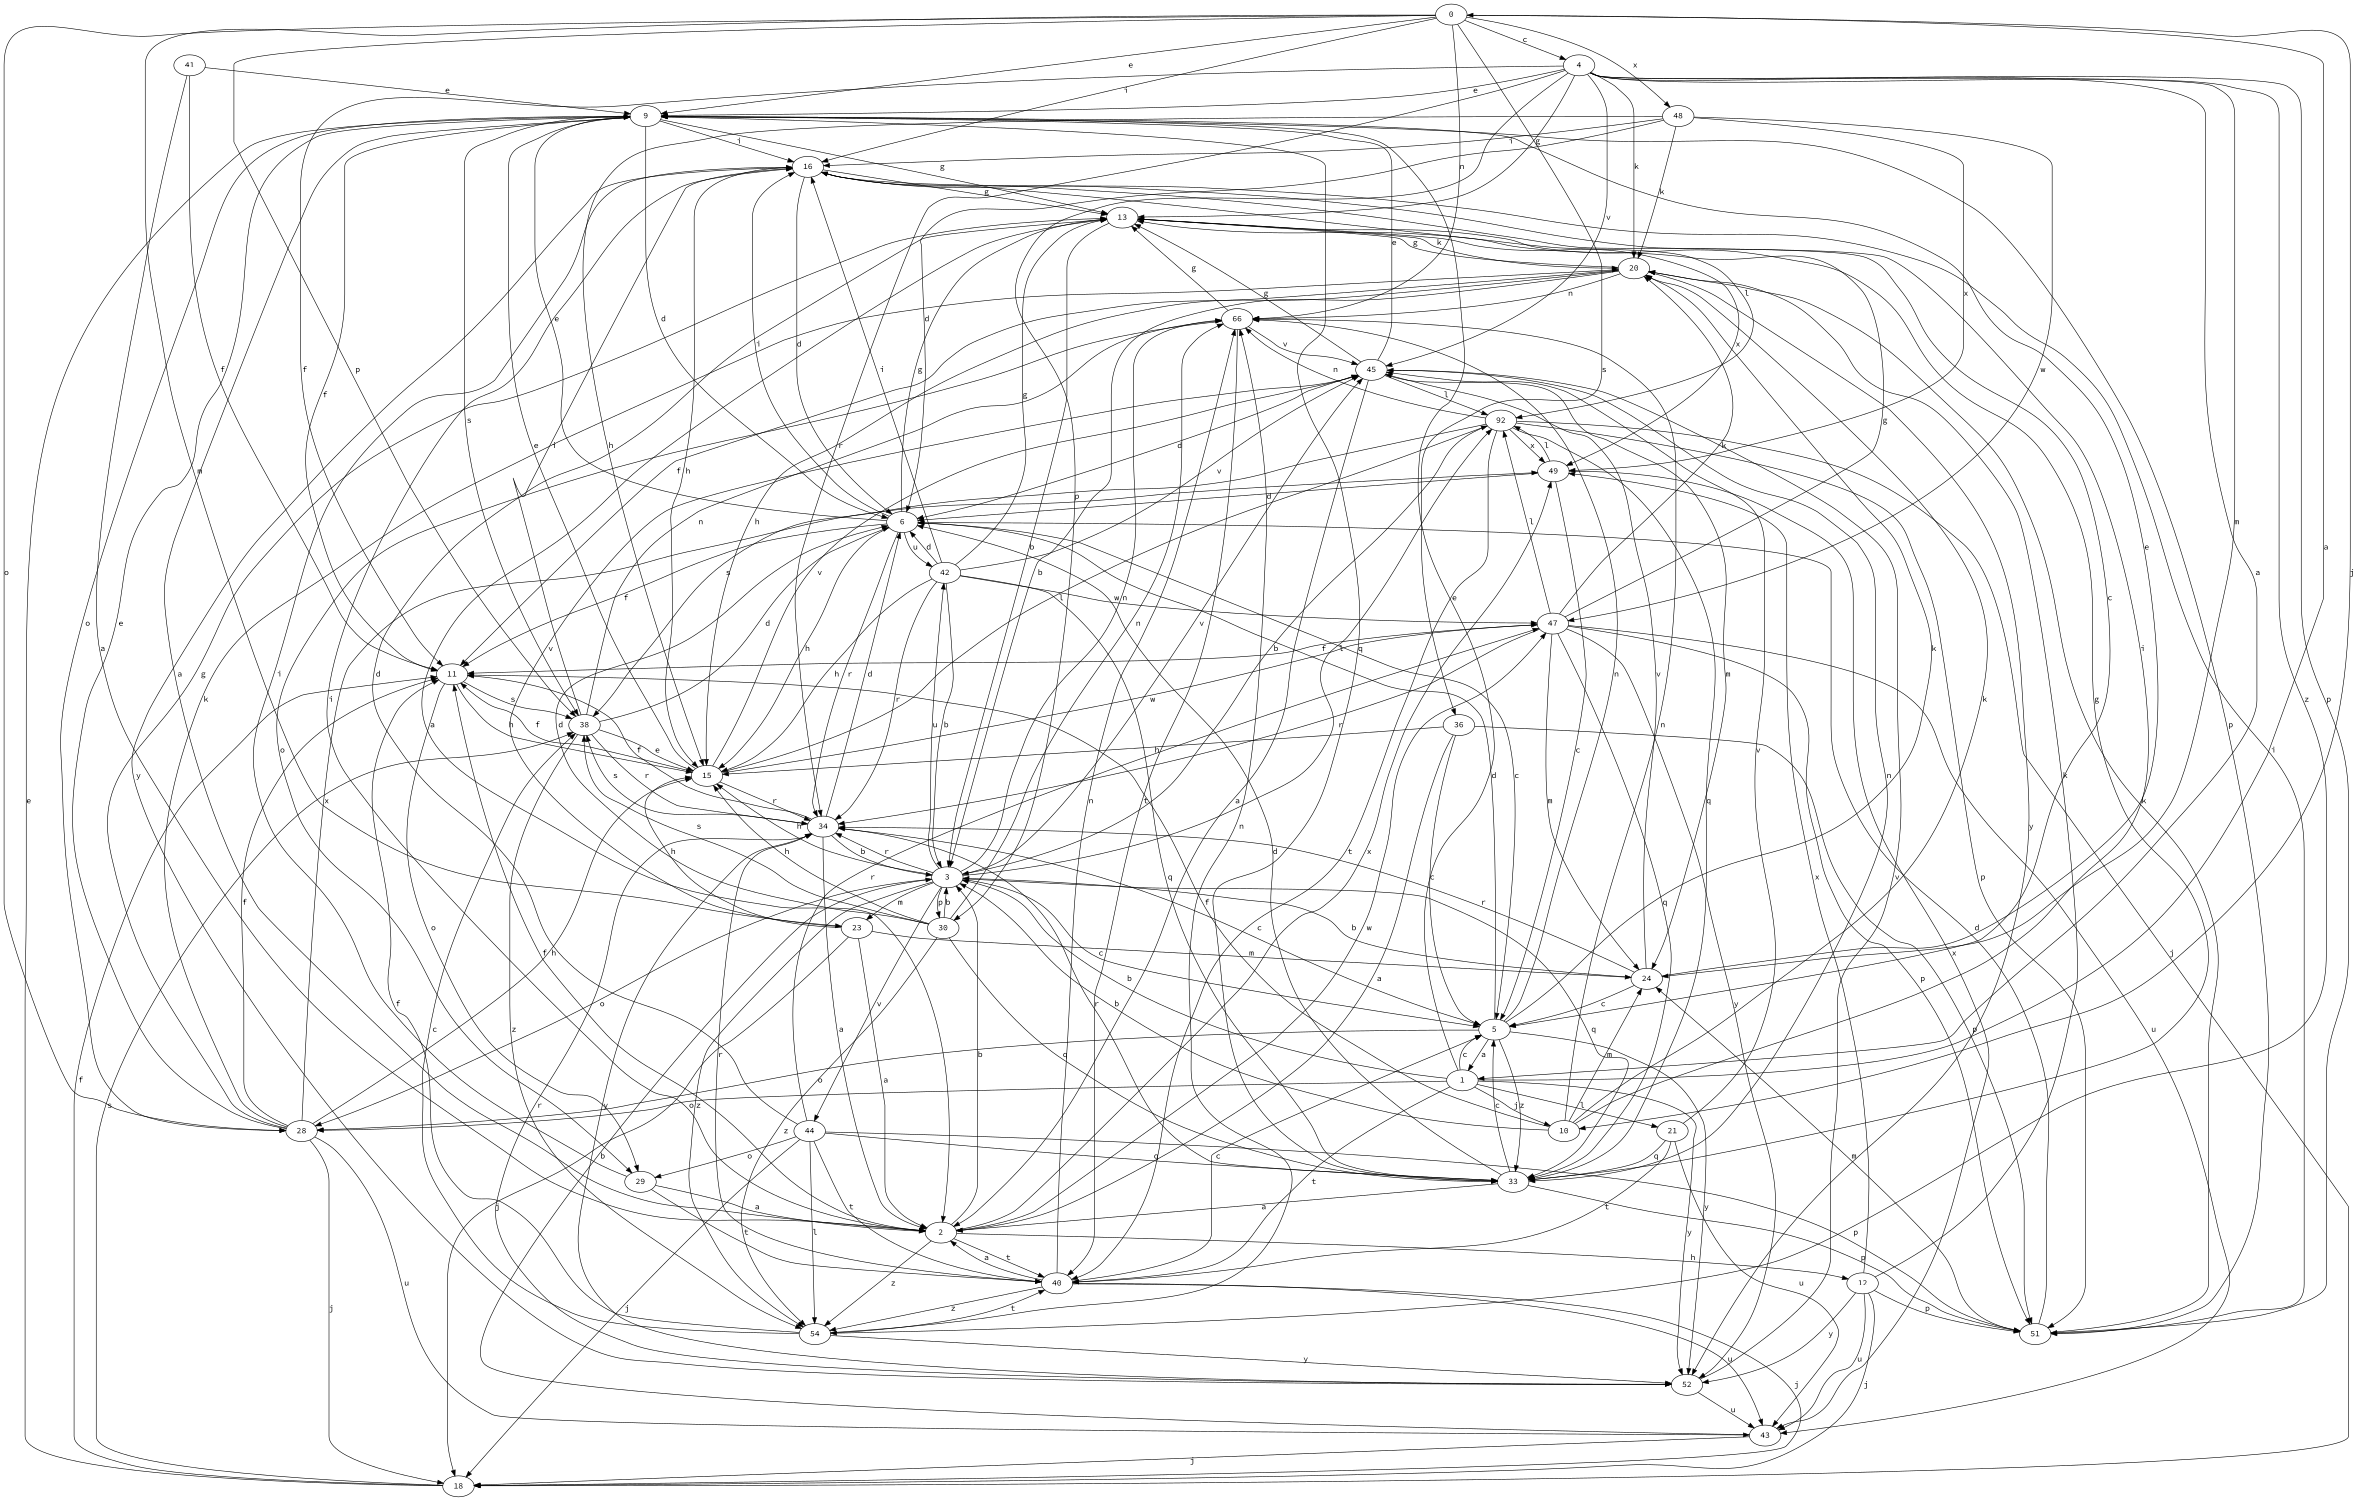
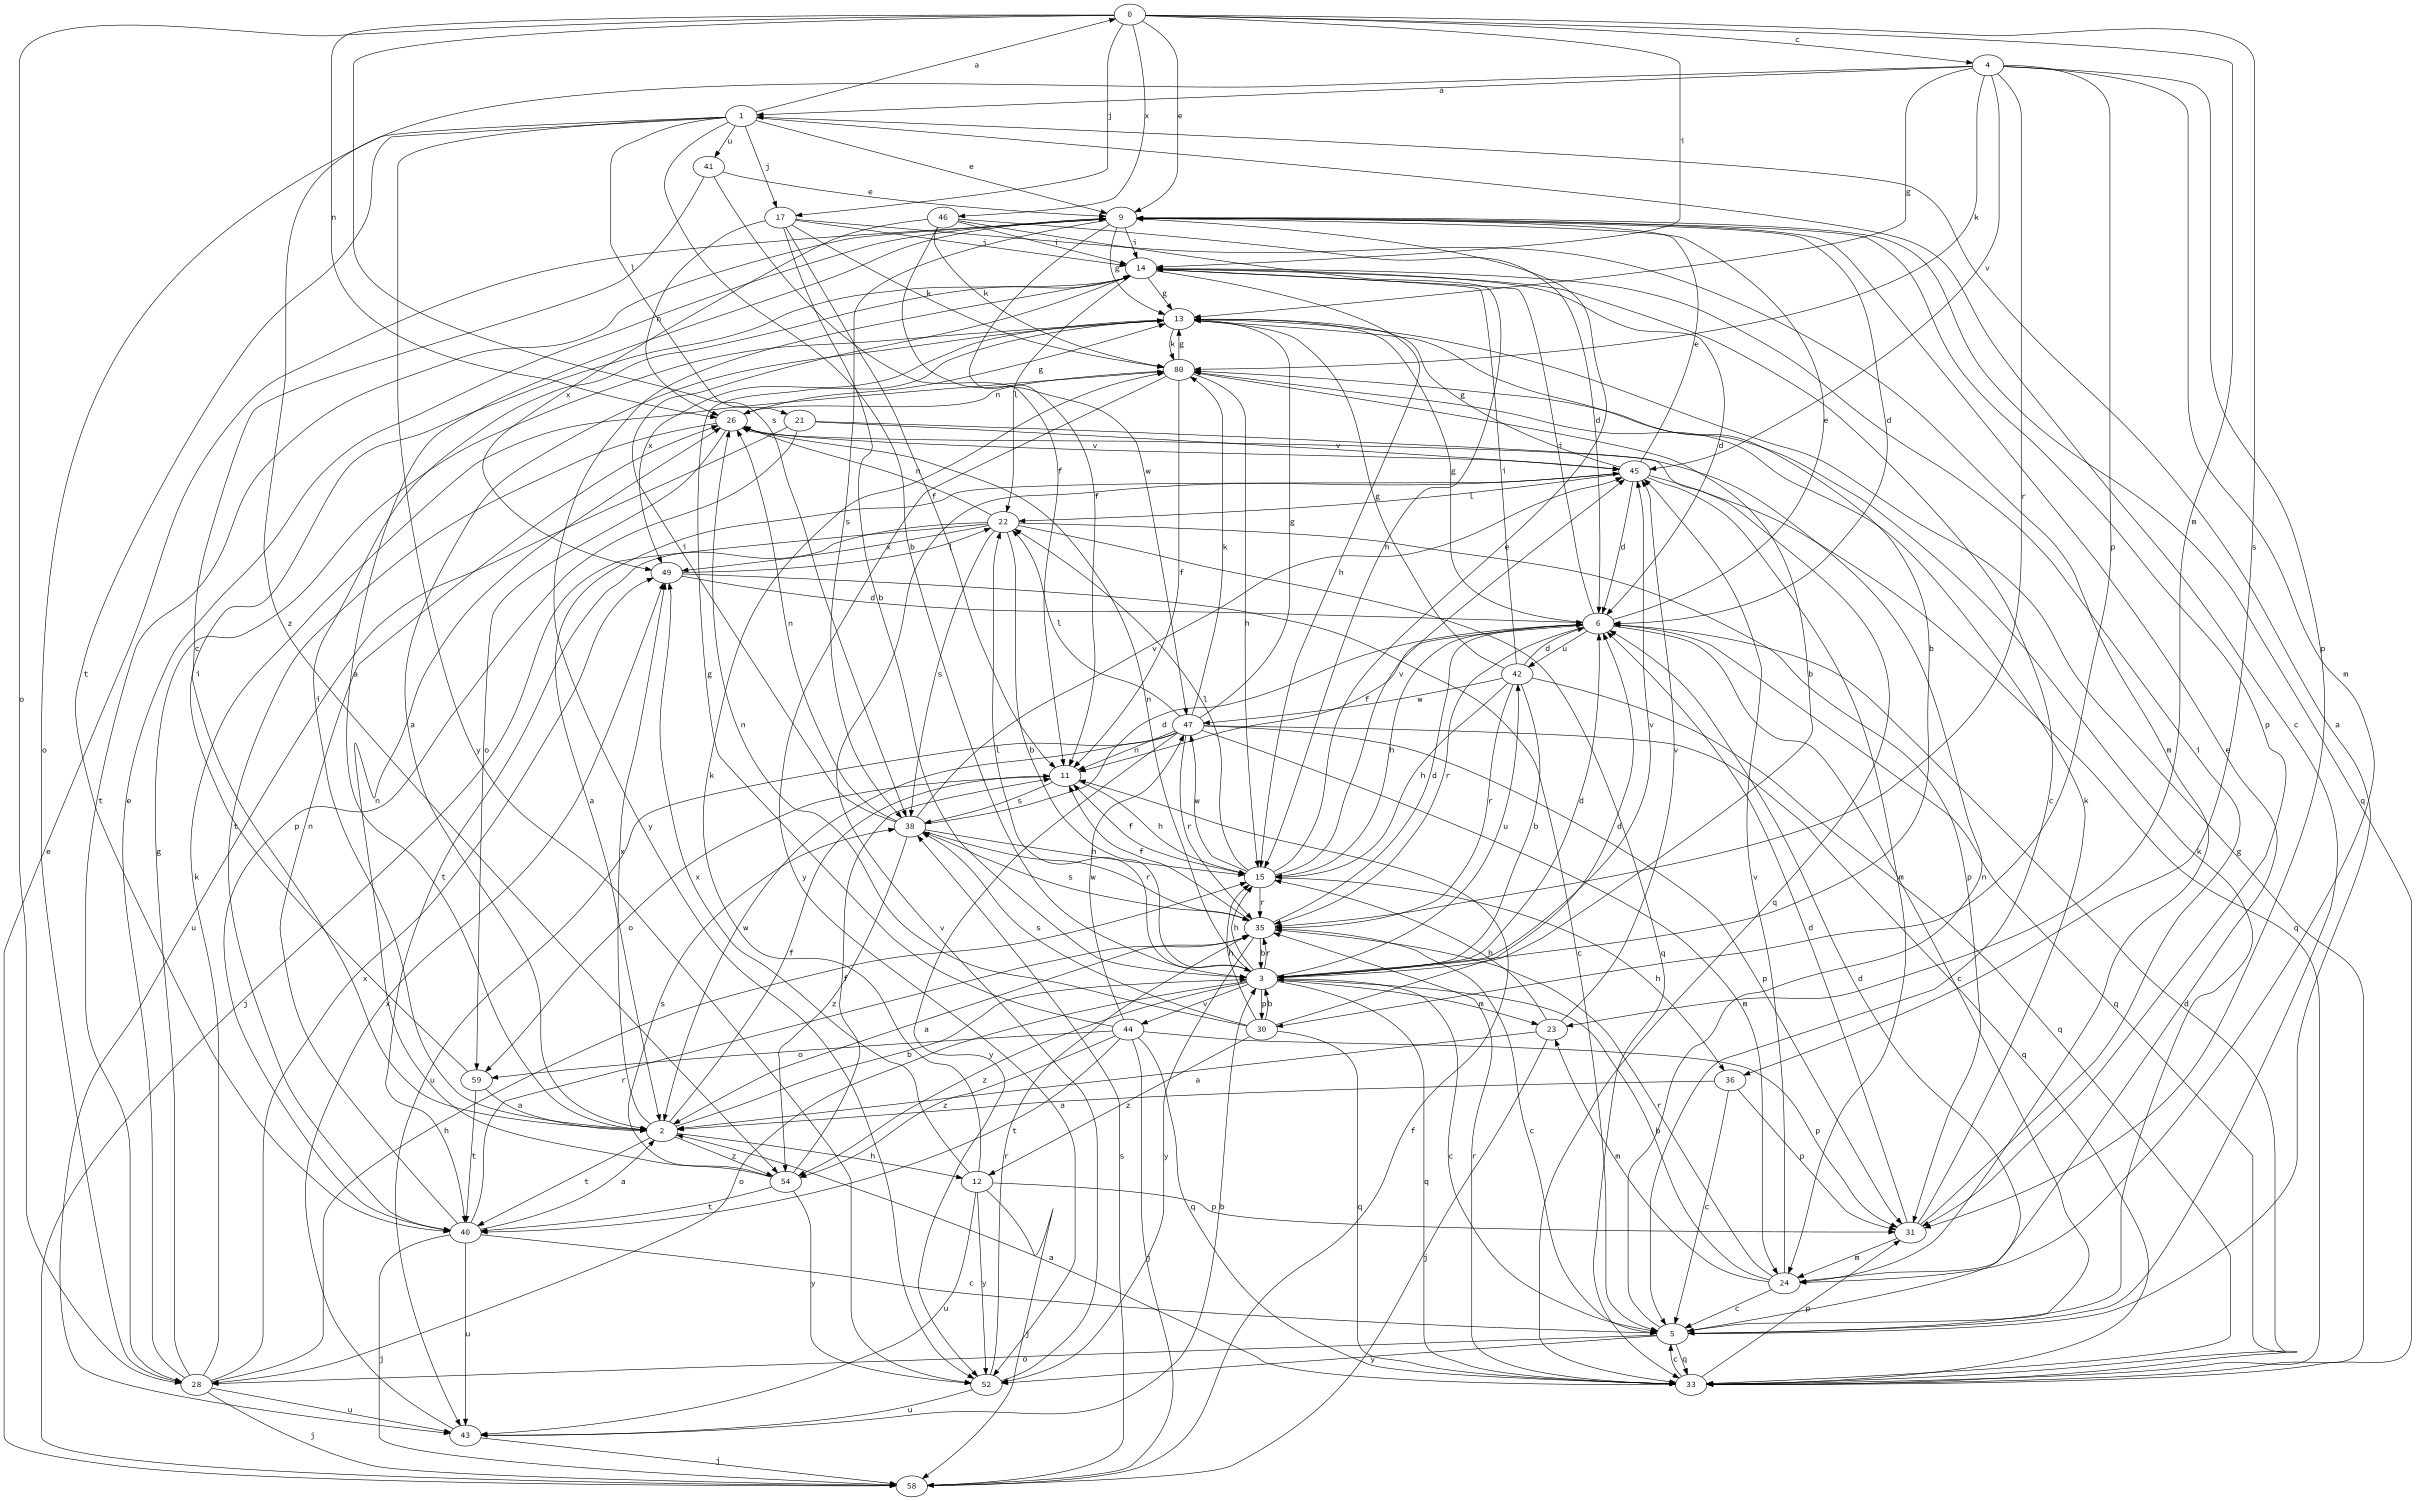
(651, 104) -> none
(1117, 109) -> none
(1678, 116) -> (943, 218)
none -> (727, 139)
(808, 167) -> (1141, 268)
(1634, 268) -> (1179, 370)
(1237, 319) -> (732, 421)
(358, 370) -> (774, 421)
(1501, 421) -> (1003, 522)
(1148, 508) -> (1241, 595)
(88, 624) -> (101, 801)
(103, 649) -> (197, 649)
(1324, 649) -> (1137, 750)
(378, 674) -> (710, 674)
(658, 750) -> (1094, 852)
(1086, 751) -> (1525, 916)
(1889, 776) -> (2296, 928)
(823, 827) -> (1260, 928)
(247, 853) -> none
(1893, 857) -> (358, 1043)
(873, 877) -> (1093, 877)
none -> (1528, 901)
(1248, 957) -> (1637, 1190)
(1321, 993) -> (839, 818)
(435, 1030) -> (663, 1004)
(1522, 1106) -> (1685, 1359)
(793, 1108) -> (1116, 1108)
(1564, 1131) -> (780, 218)
none -> (2242, 1143)
(640, 1182) -> (477, 1080)
(1607, 1207) -> (297, 827)
(815, 1233) -> (945, 1106)
(939, 1308) -> none
(2035, 1334) -> (1910, 1233)
(459, 1486) -> (912, 1486)
